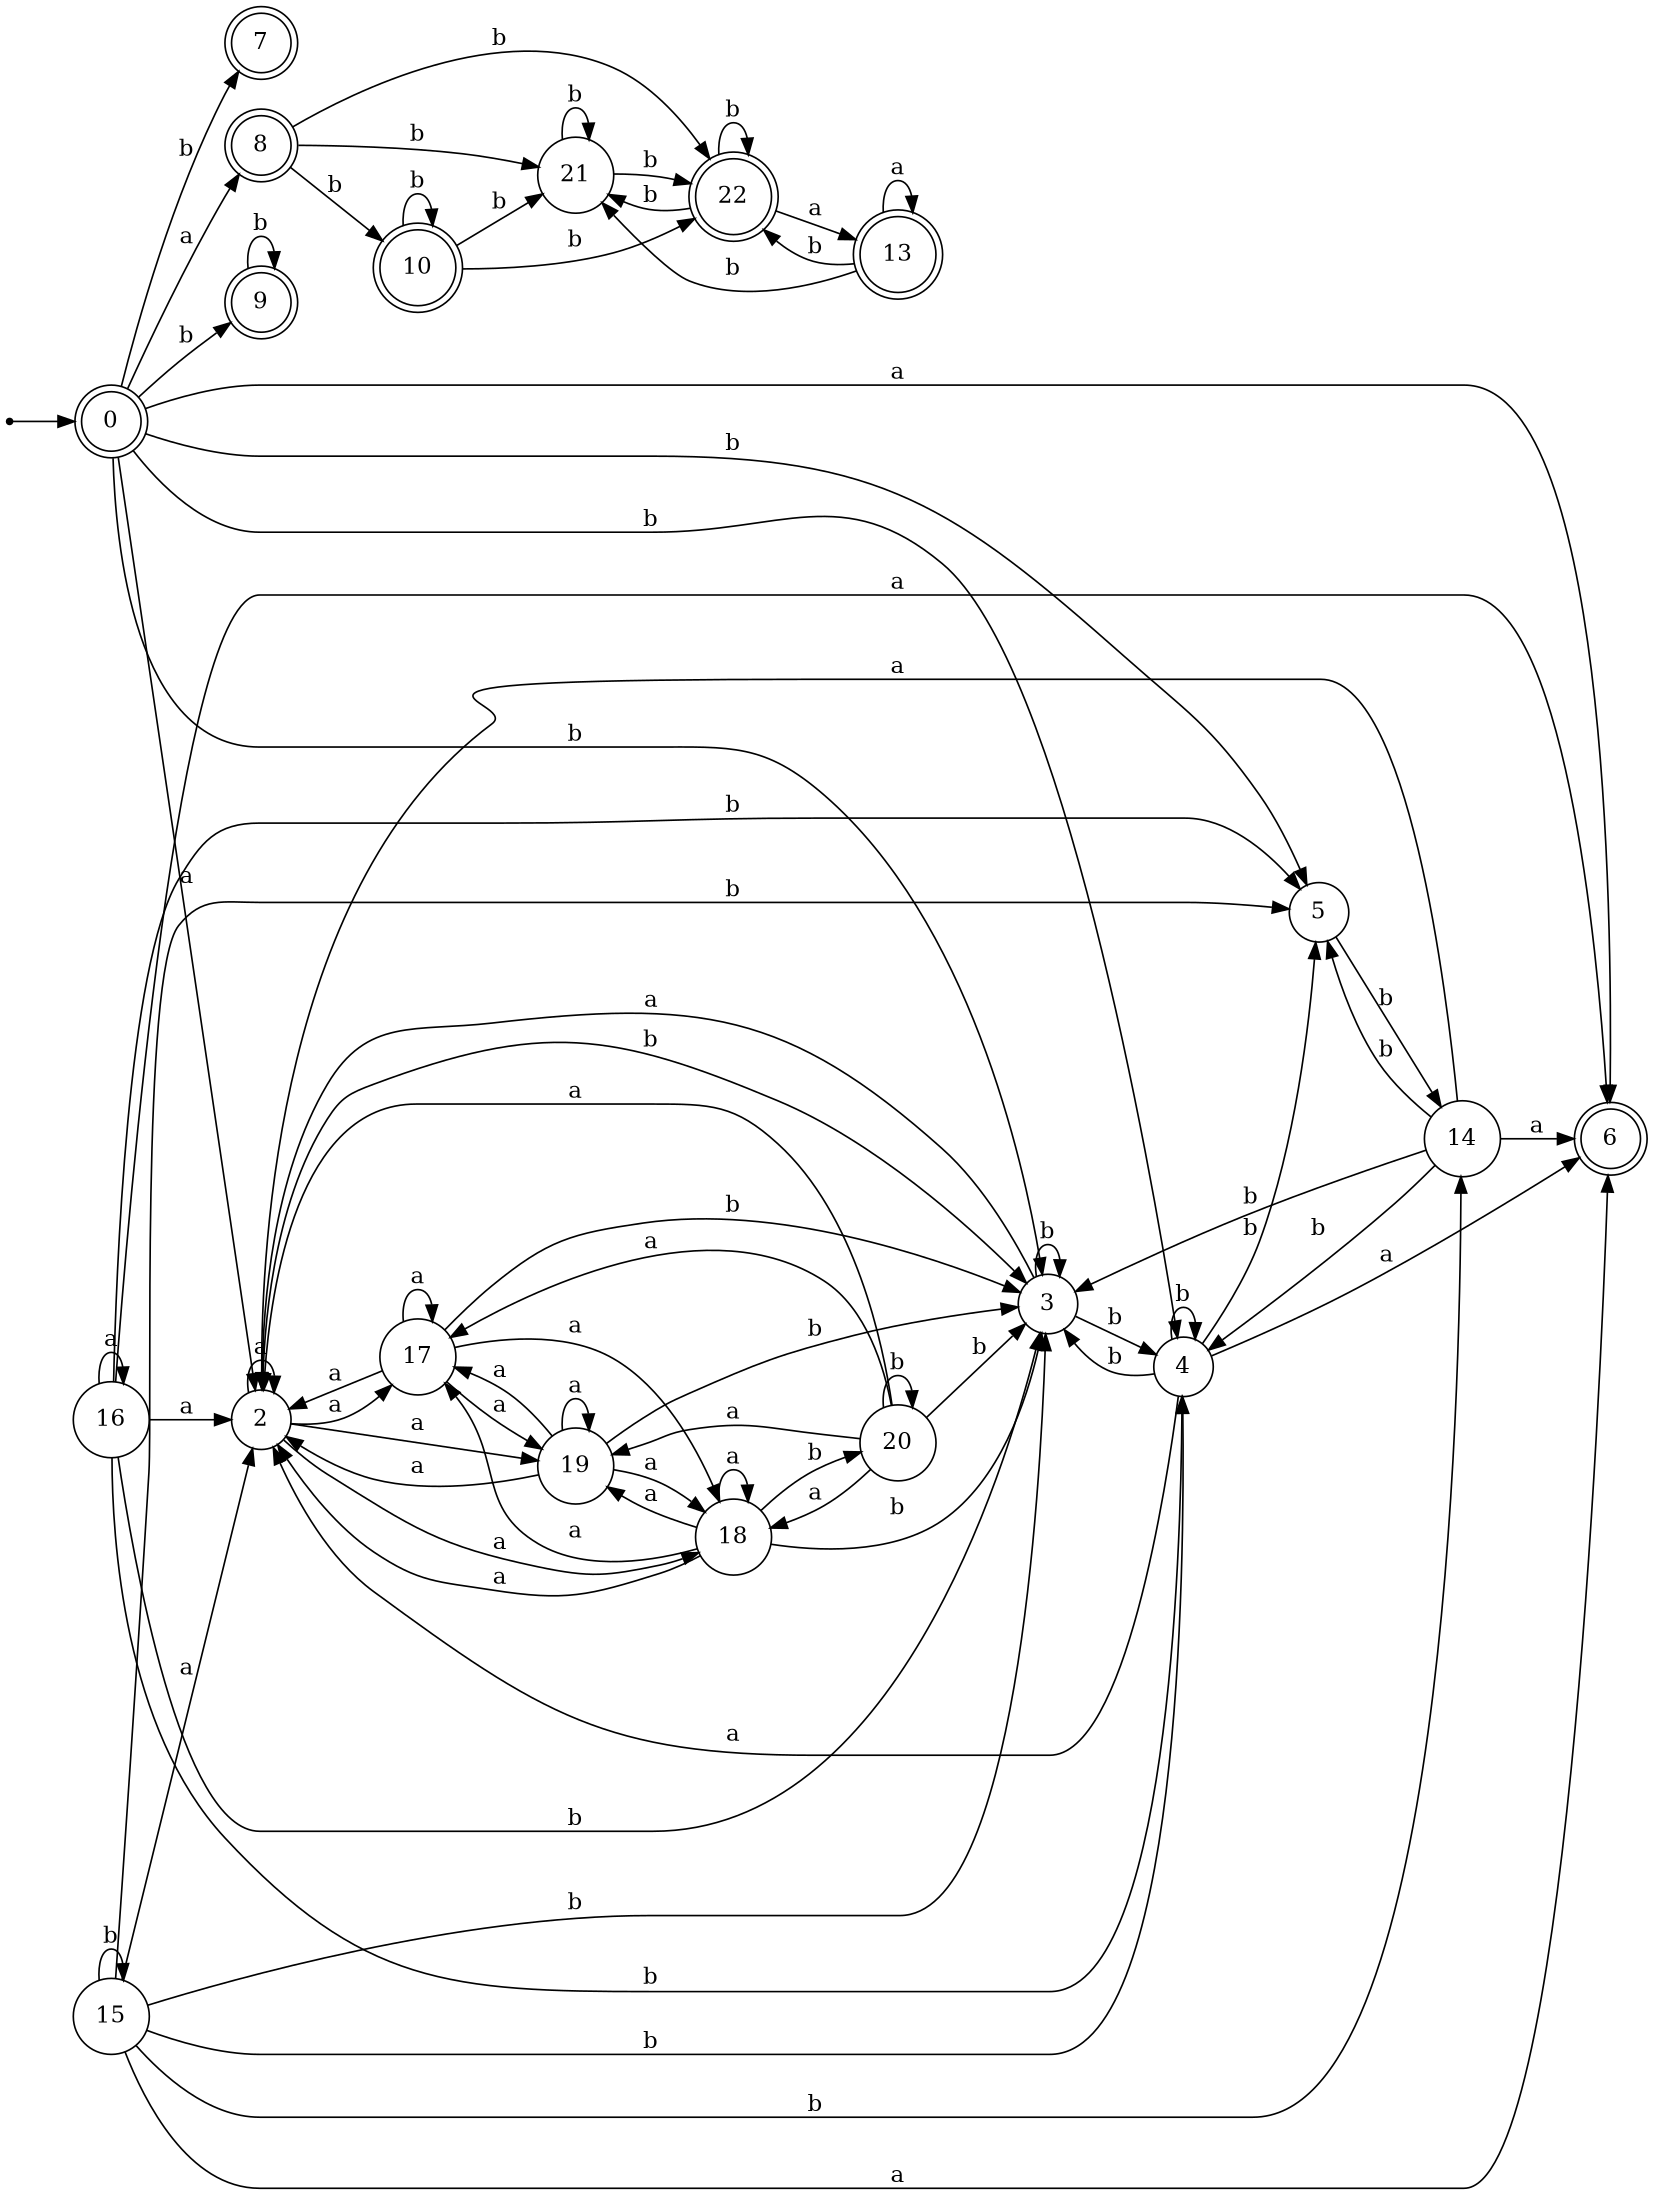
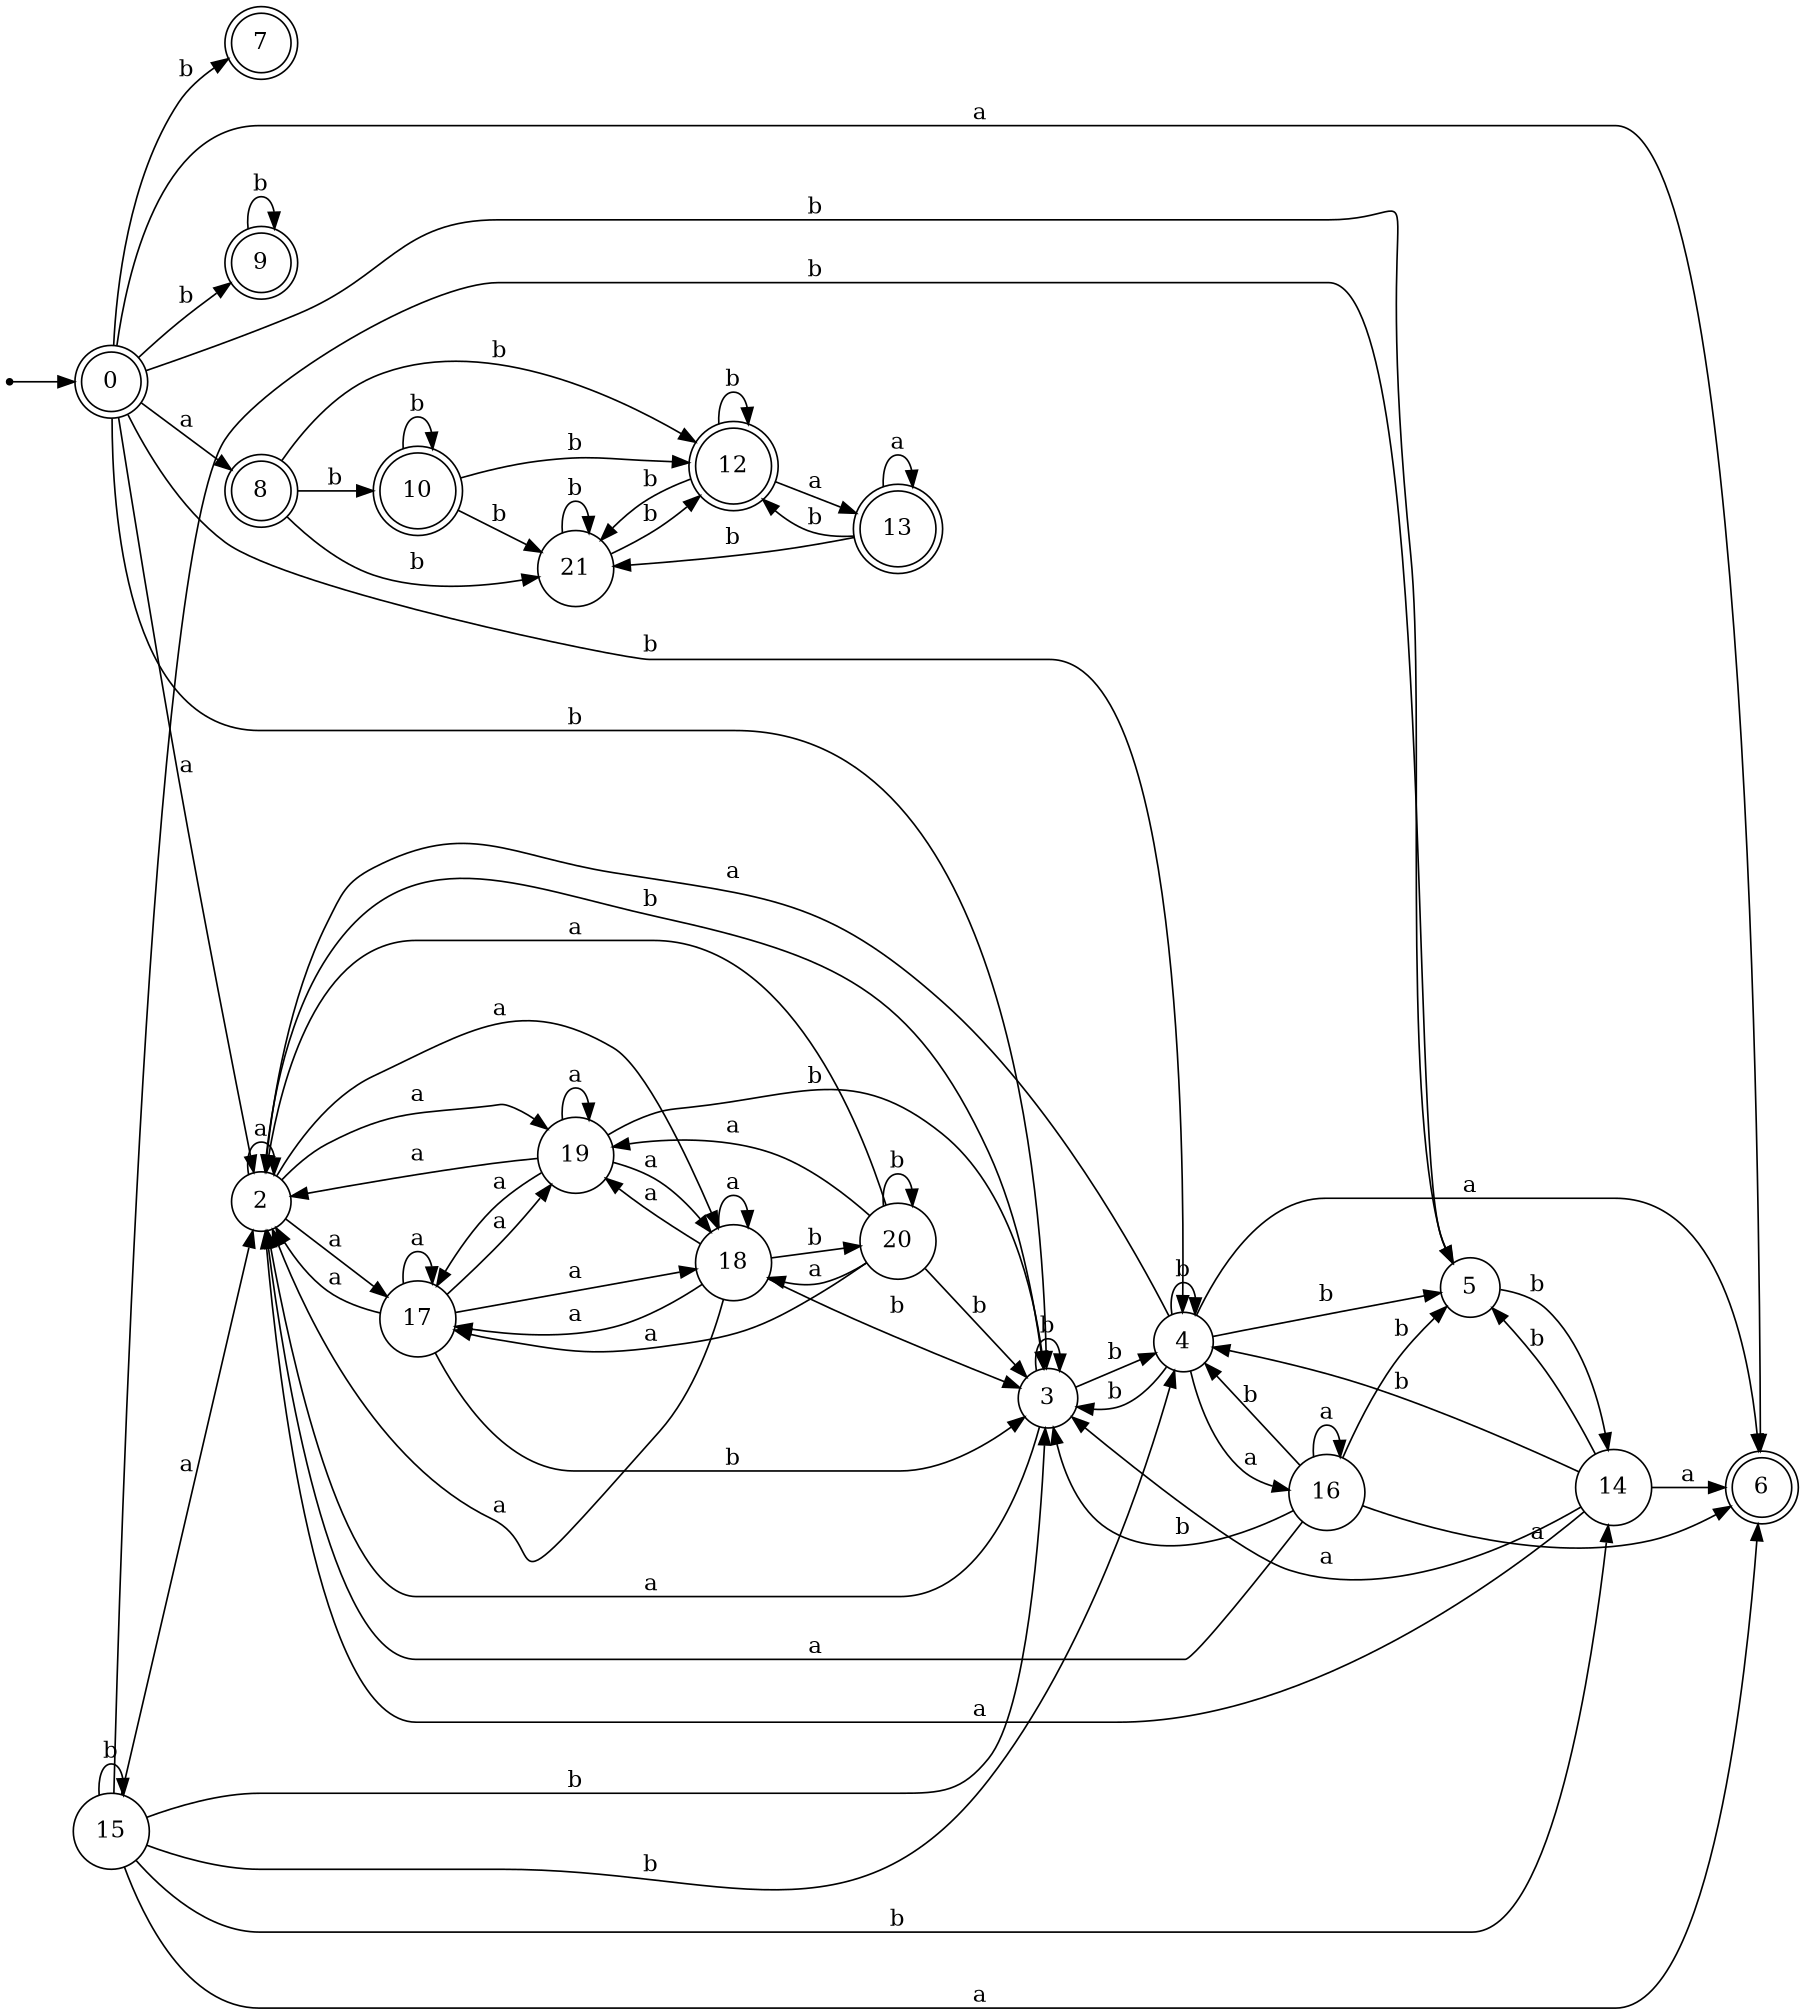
(734, 197) -> (734, 466)
(1251, 1197) -> (1327, 1558)
none -> (1217, 1440)
